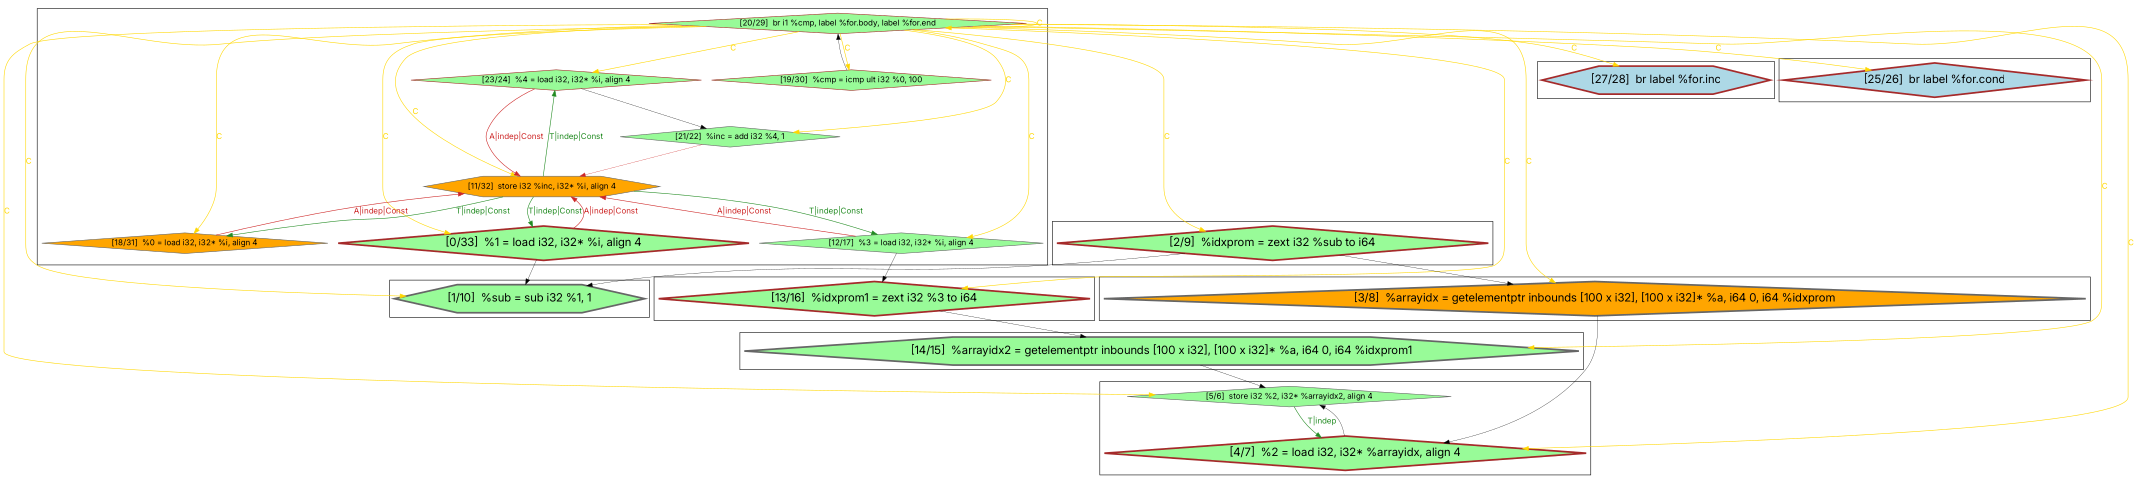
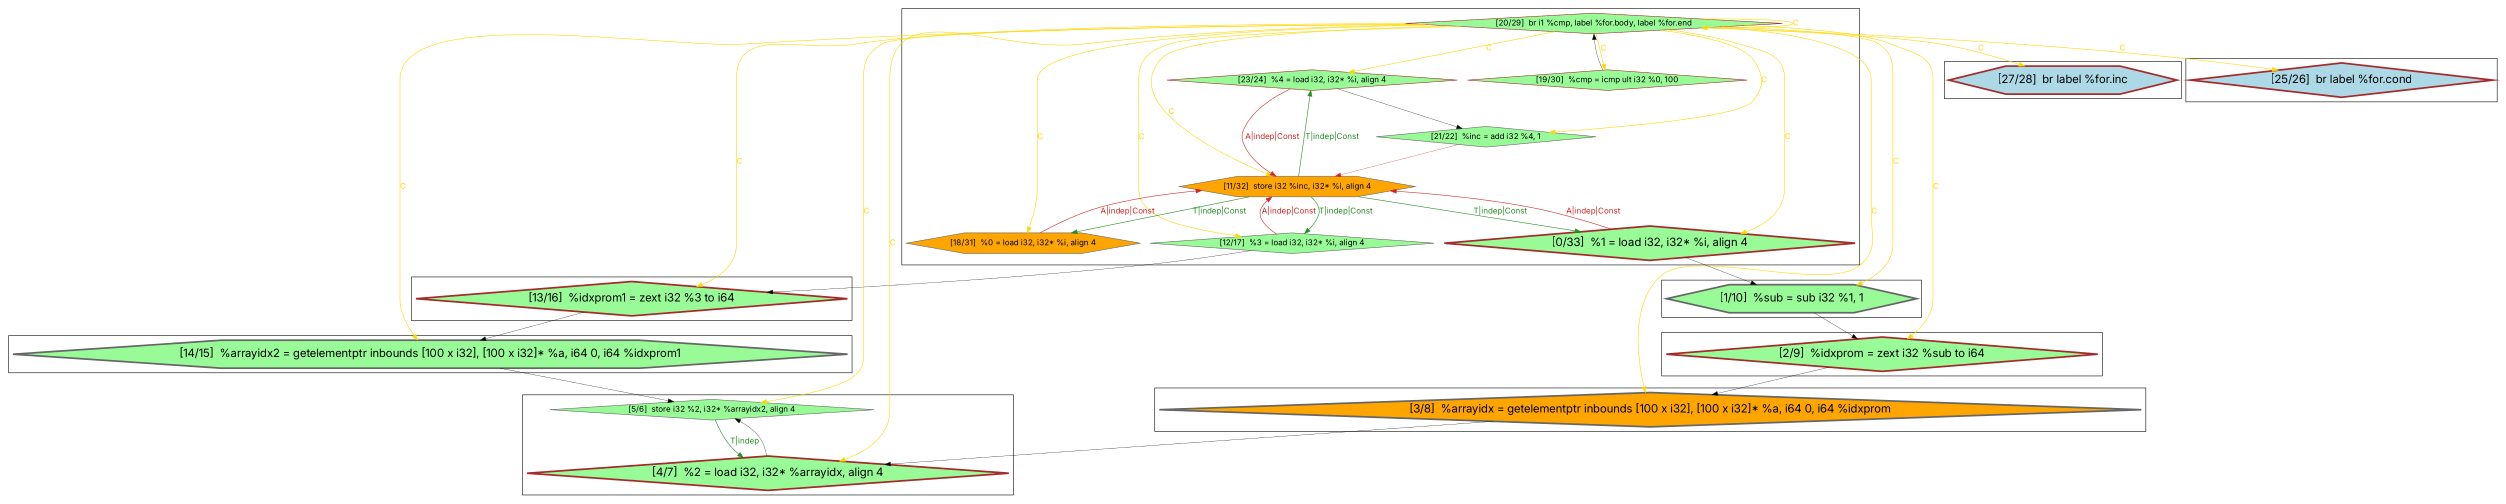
(185, 243) -> (1023, 243)
(903, 269) -> (1833, 324)
